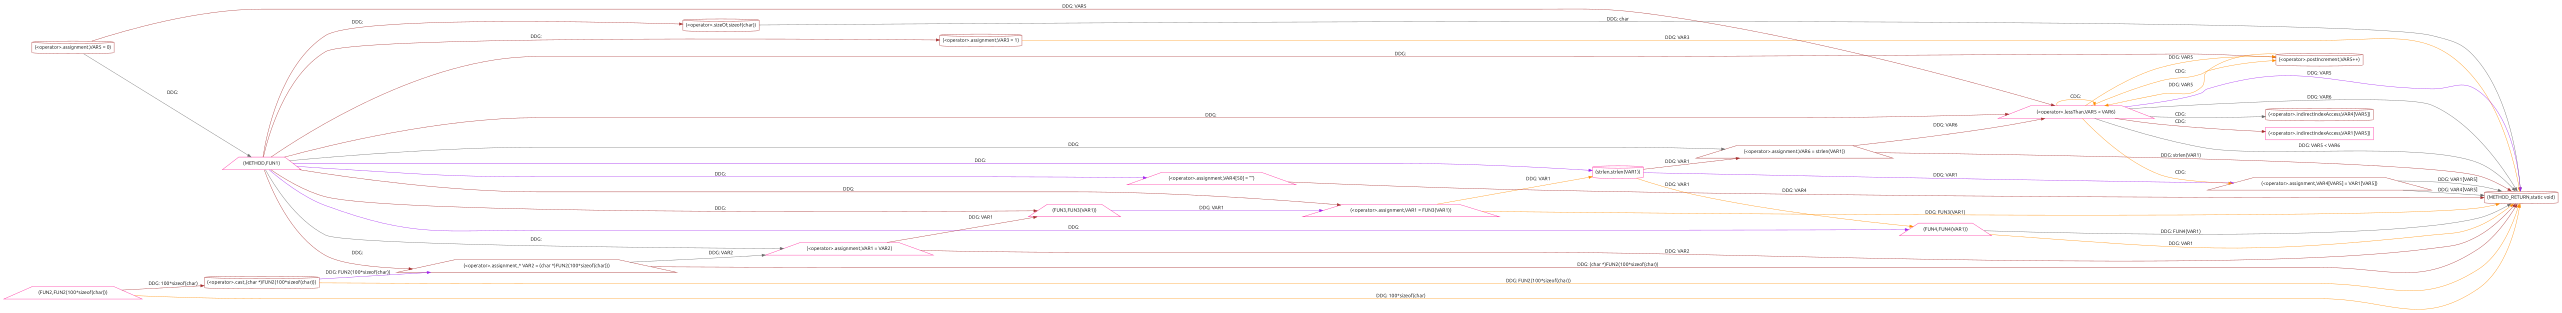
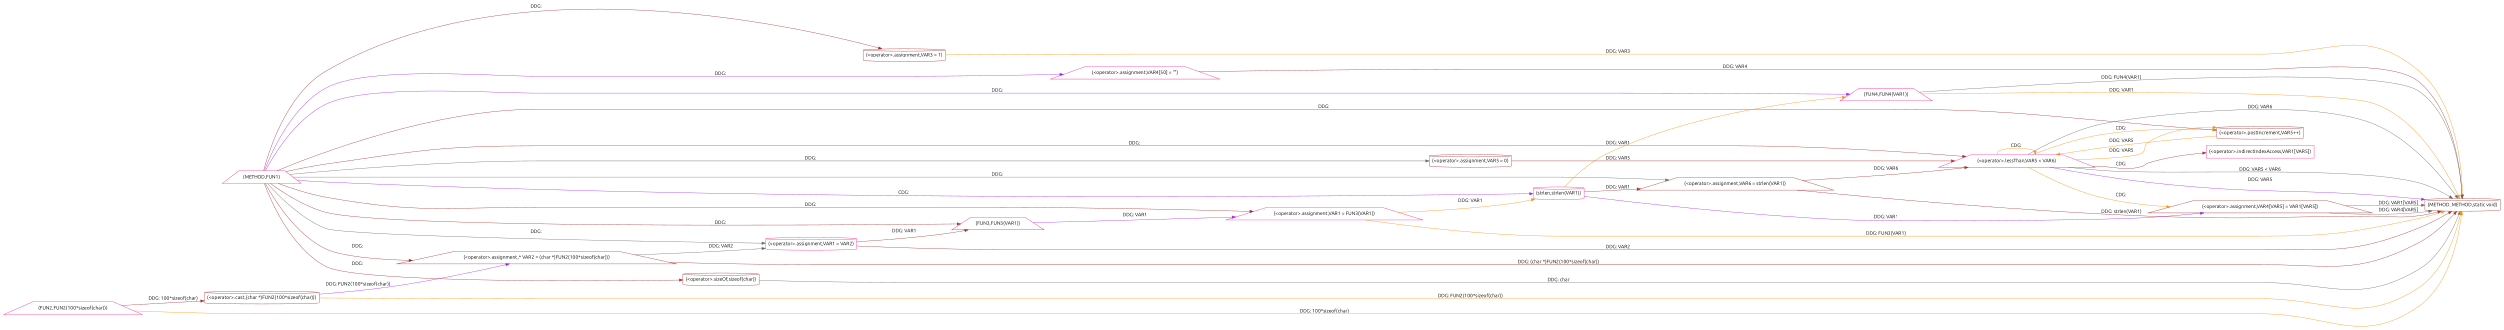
(166, 104) -> (857, 161)
(2319, 115) -> none
(981, 161) -> (904, 193)
(2521, 197) -> (2463, 205)
(849, 249) -> (811, 244)
